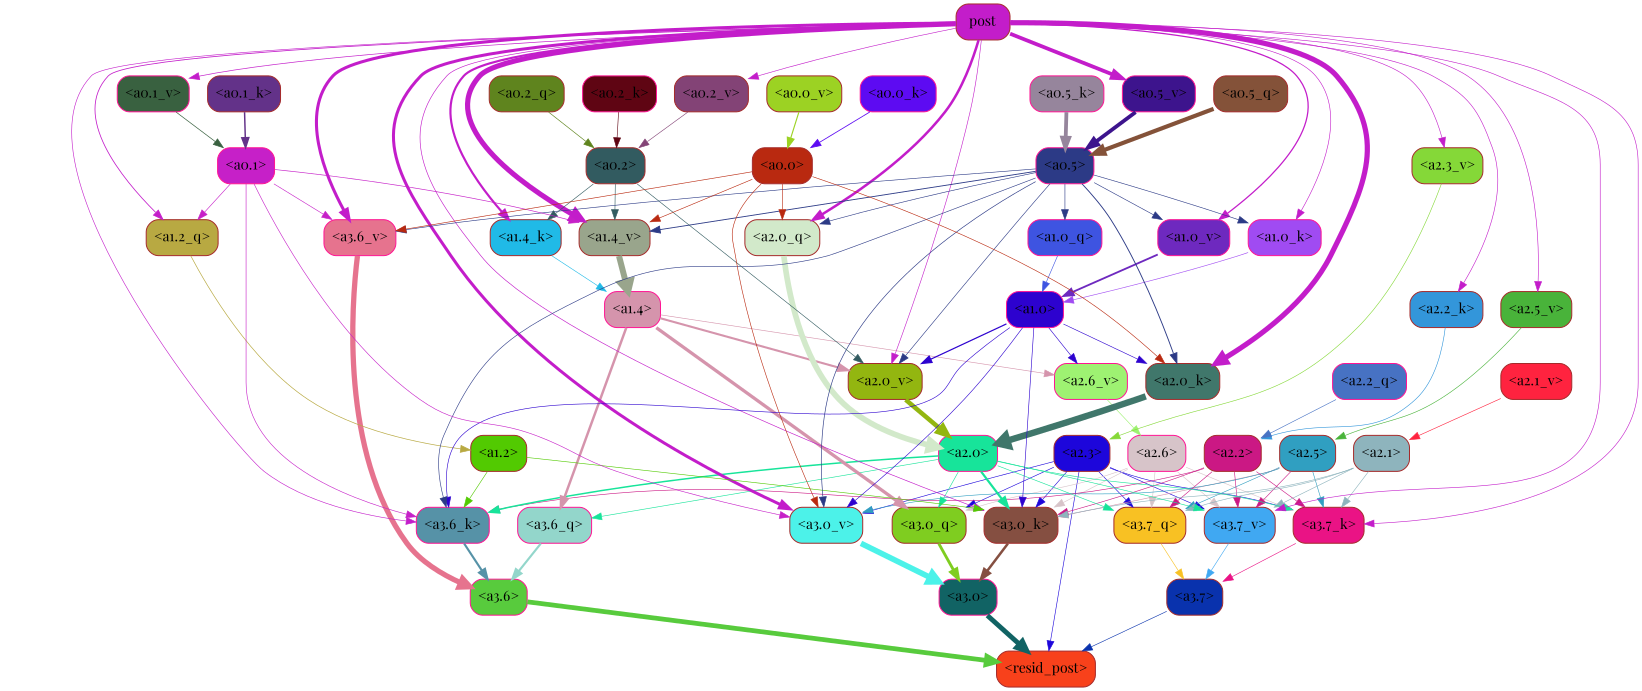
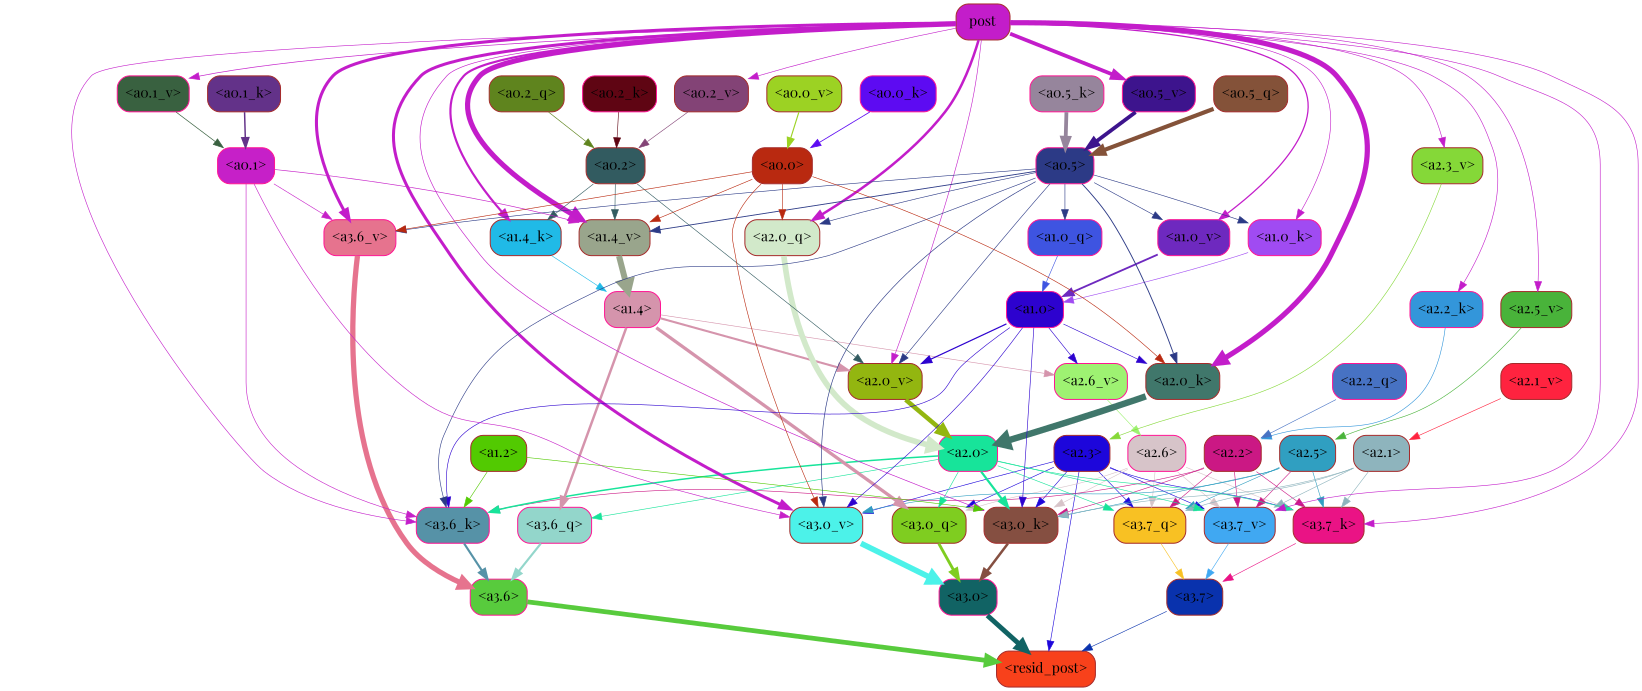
(182, 238) -> none
(1446, 310) -> (1446, 310)
(1174, 492) -> (1174, 492)
